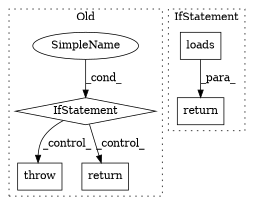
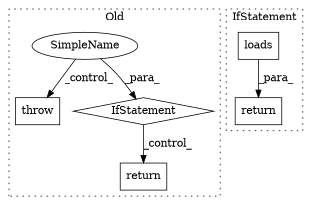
(104, 79) -> (142, 79)
(46, 134) -> (64, 75)
